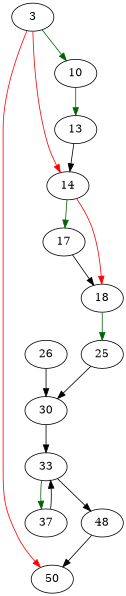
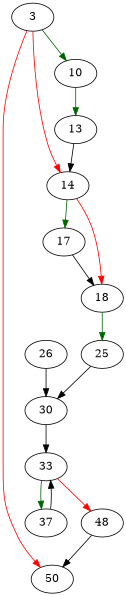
(71, 492) -> (71, 492)
